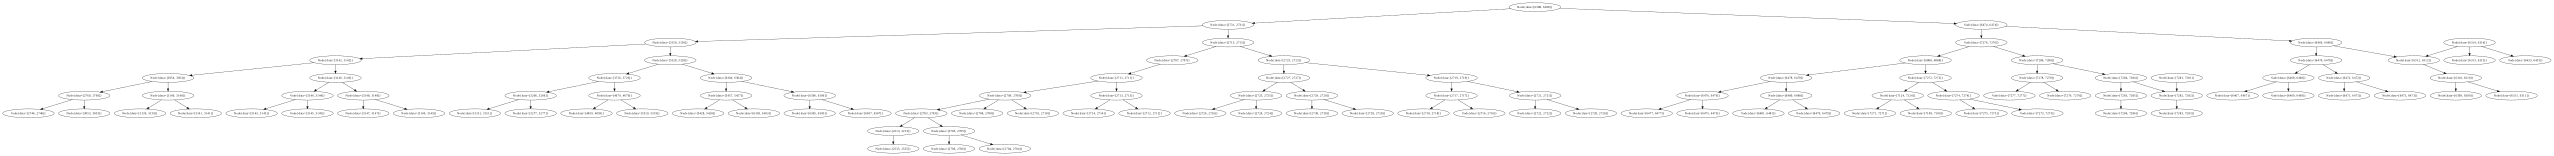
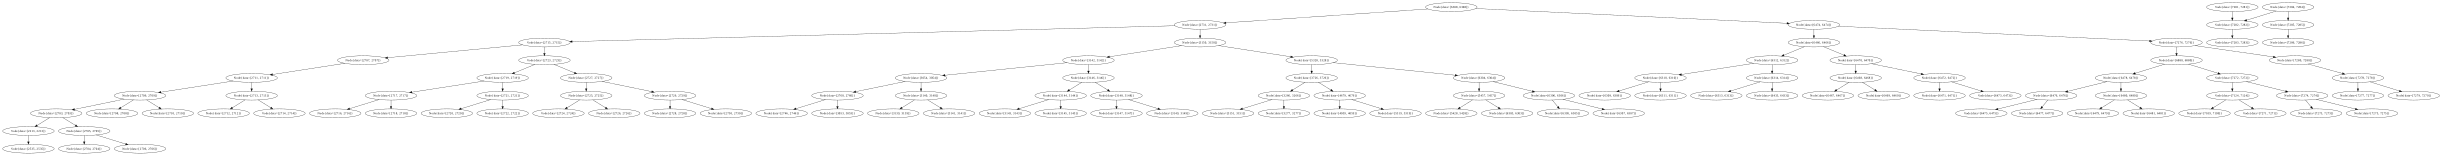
(2443, 51) -> (1772, 68)
(2078, 69) -> none
